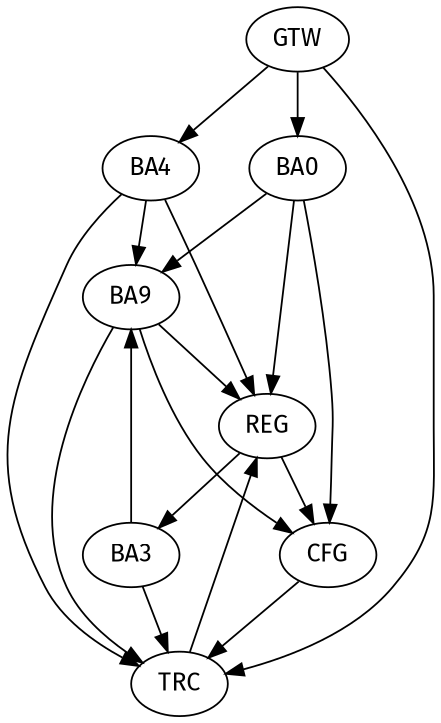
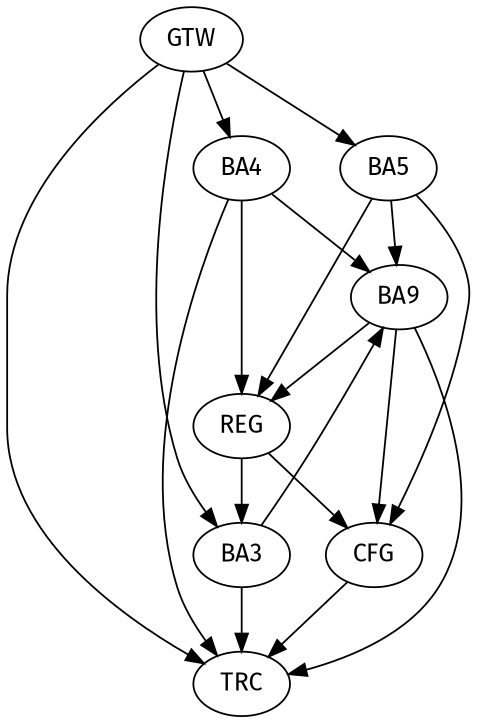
(298, 168) -> (388, 168)
none -> (156, 295)
(220, 563) -> none
